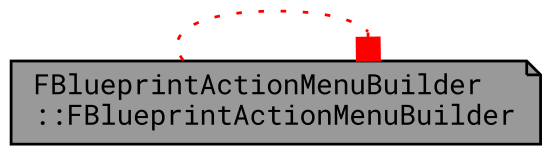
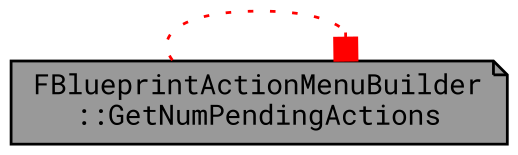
(276, 103) -> (259, 103)
